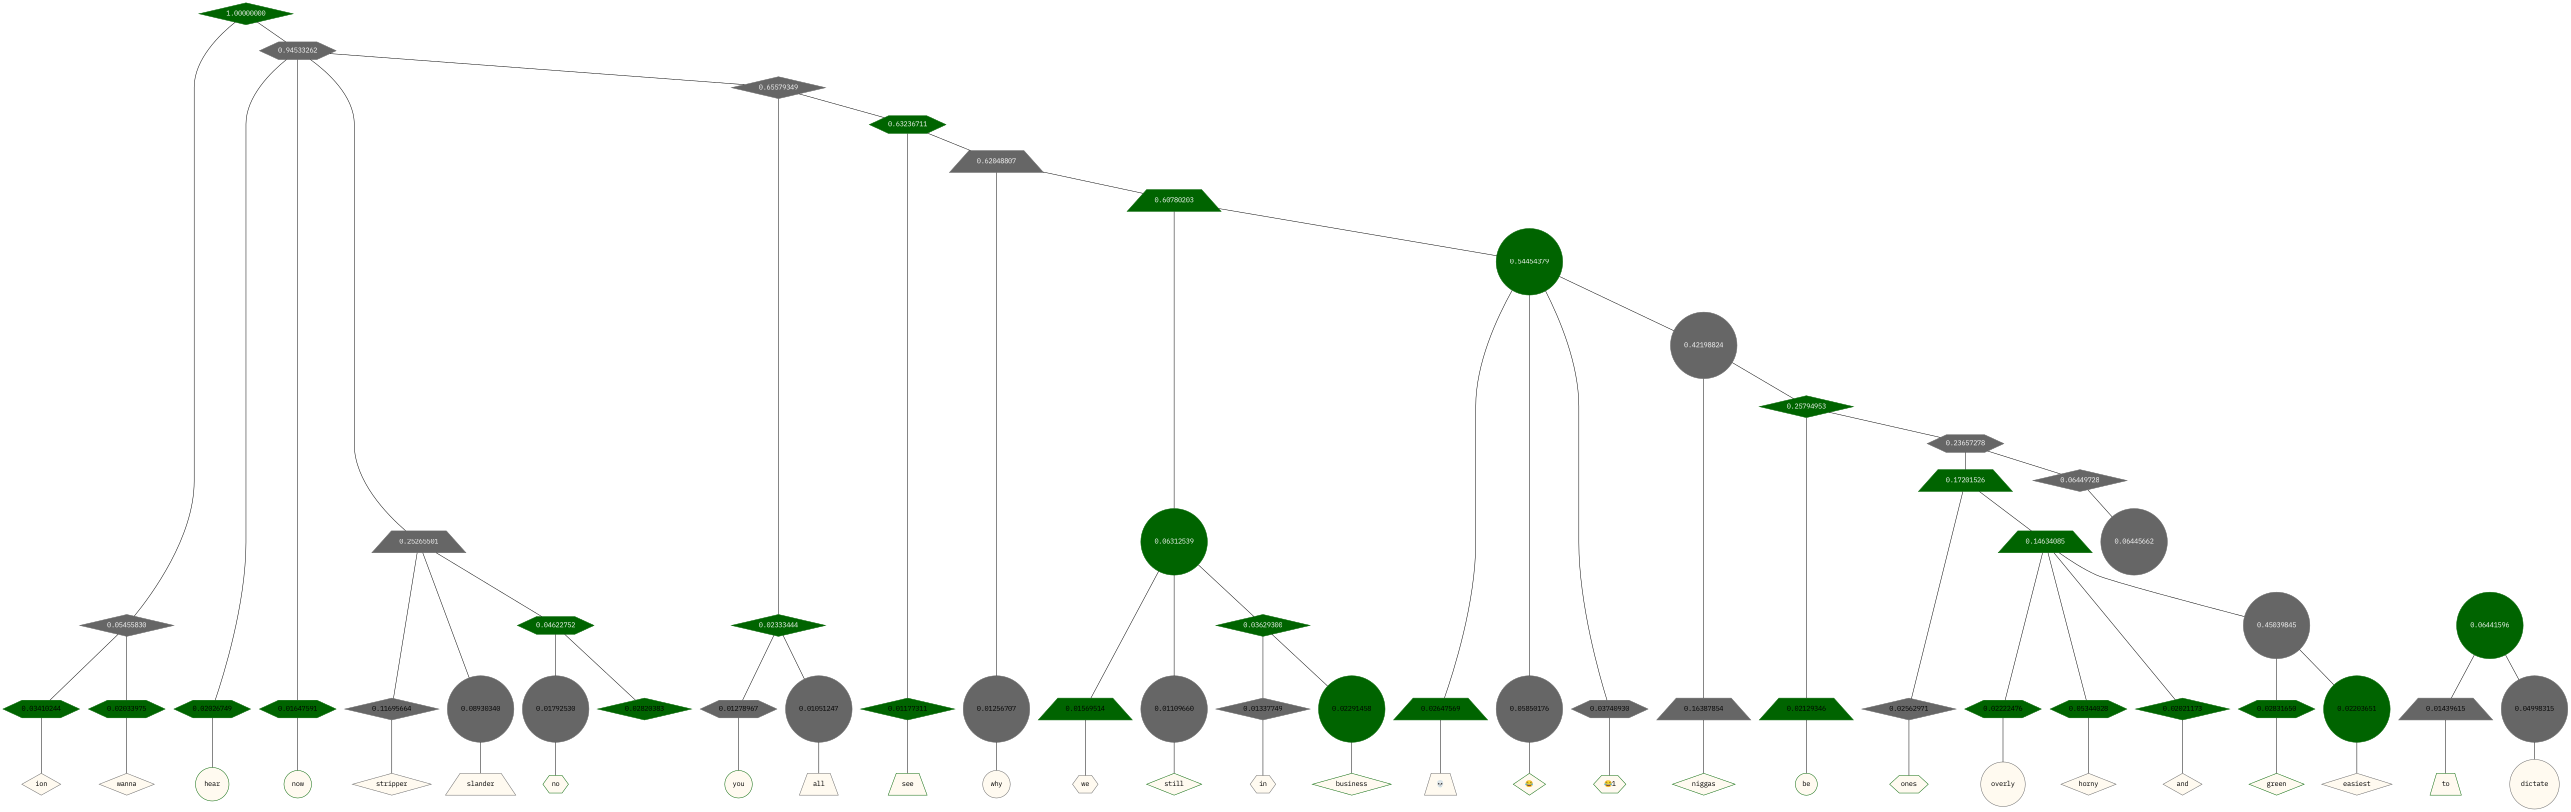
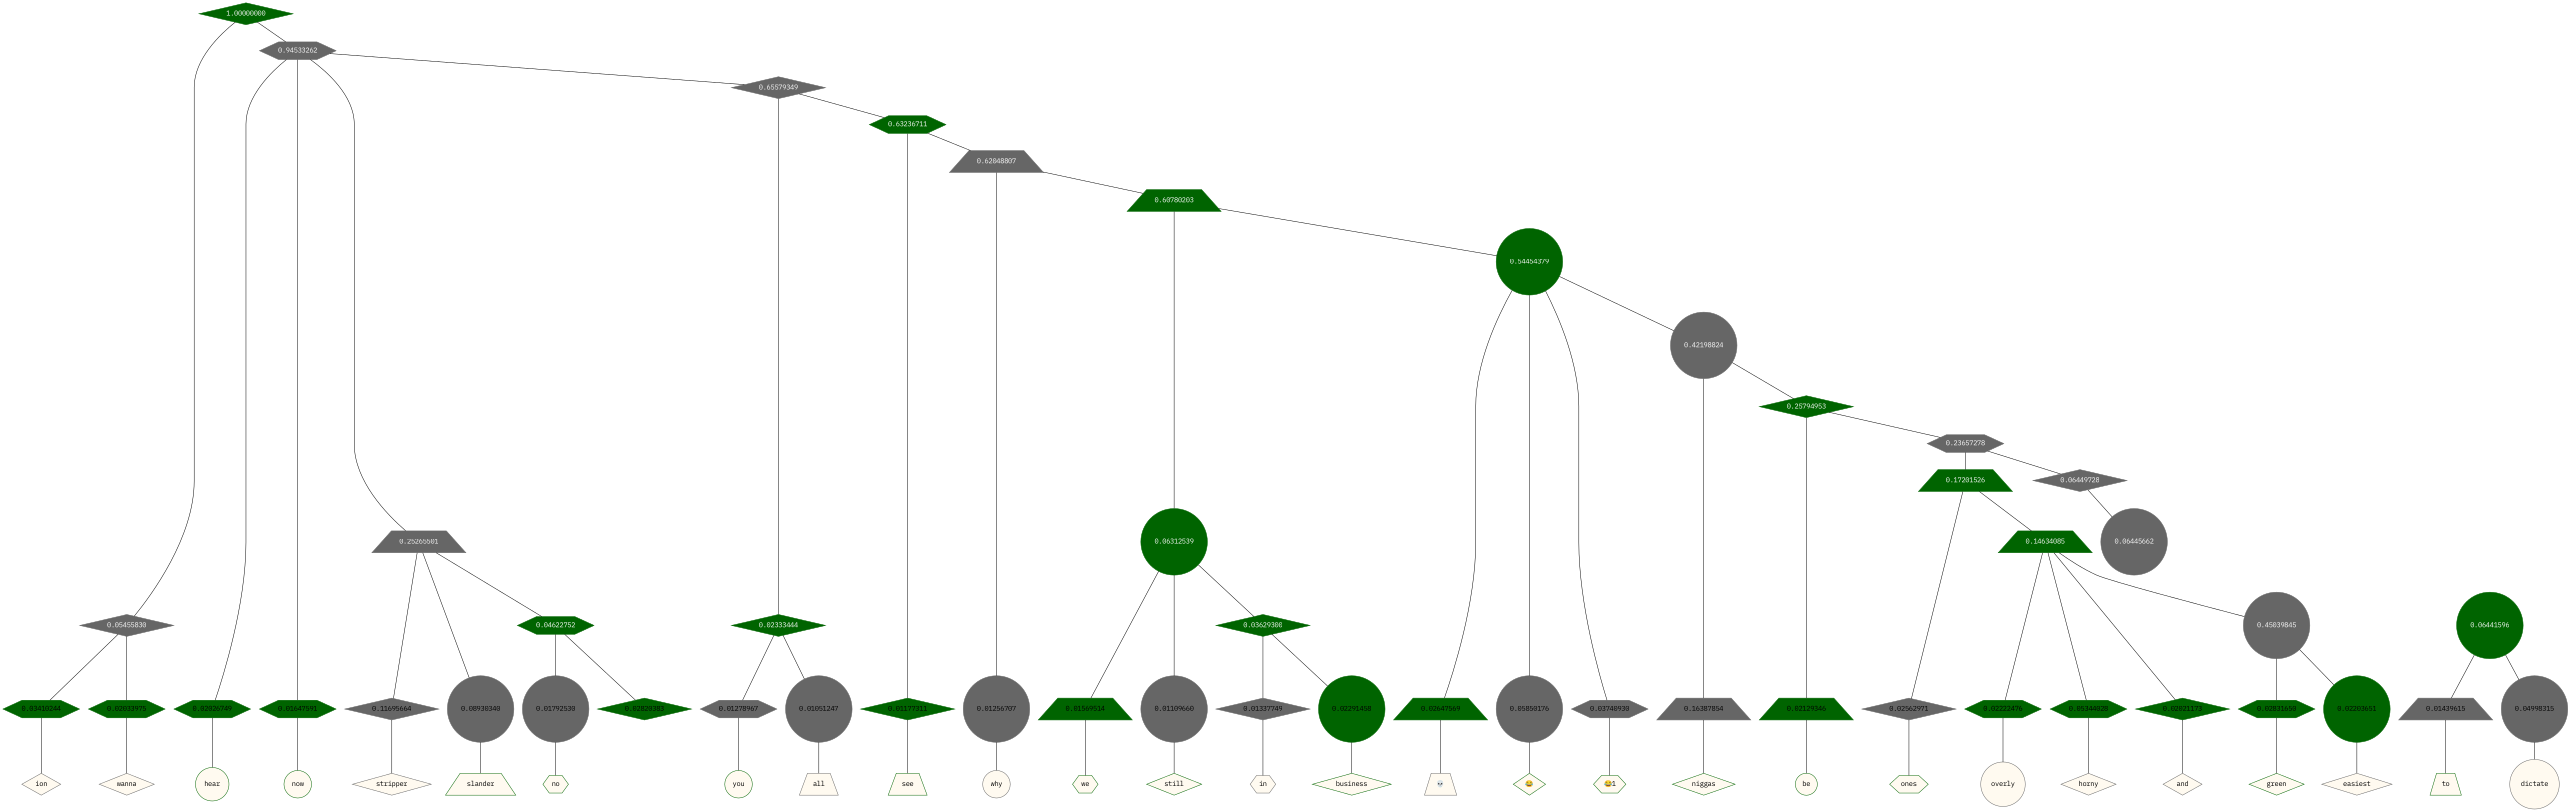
(481, 784) -> (481, 784)
(1085, 784) -> (1085, 784)
